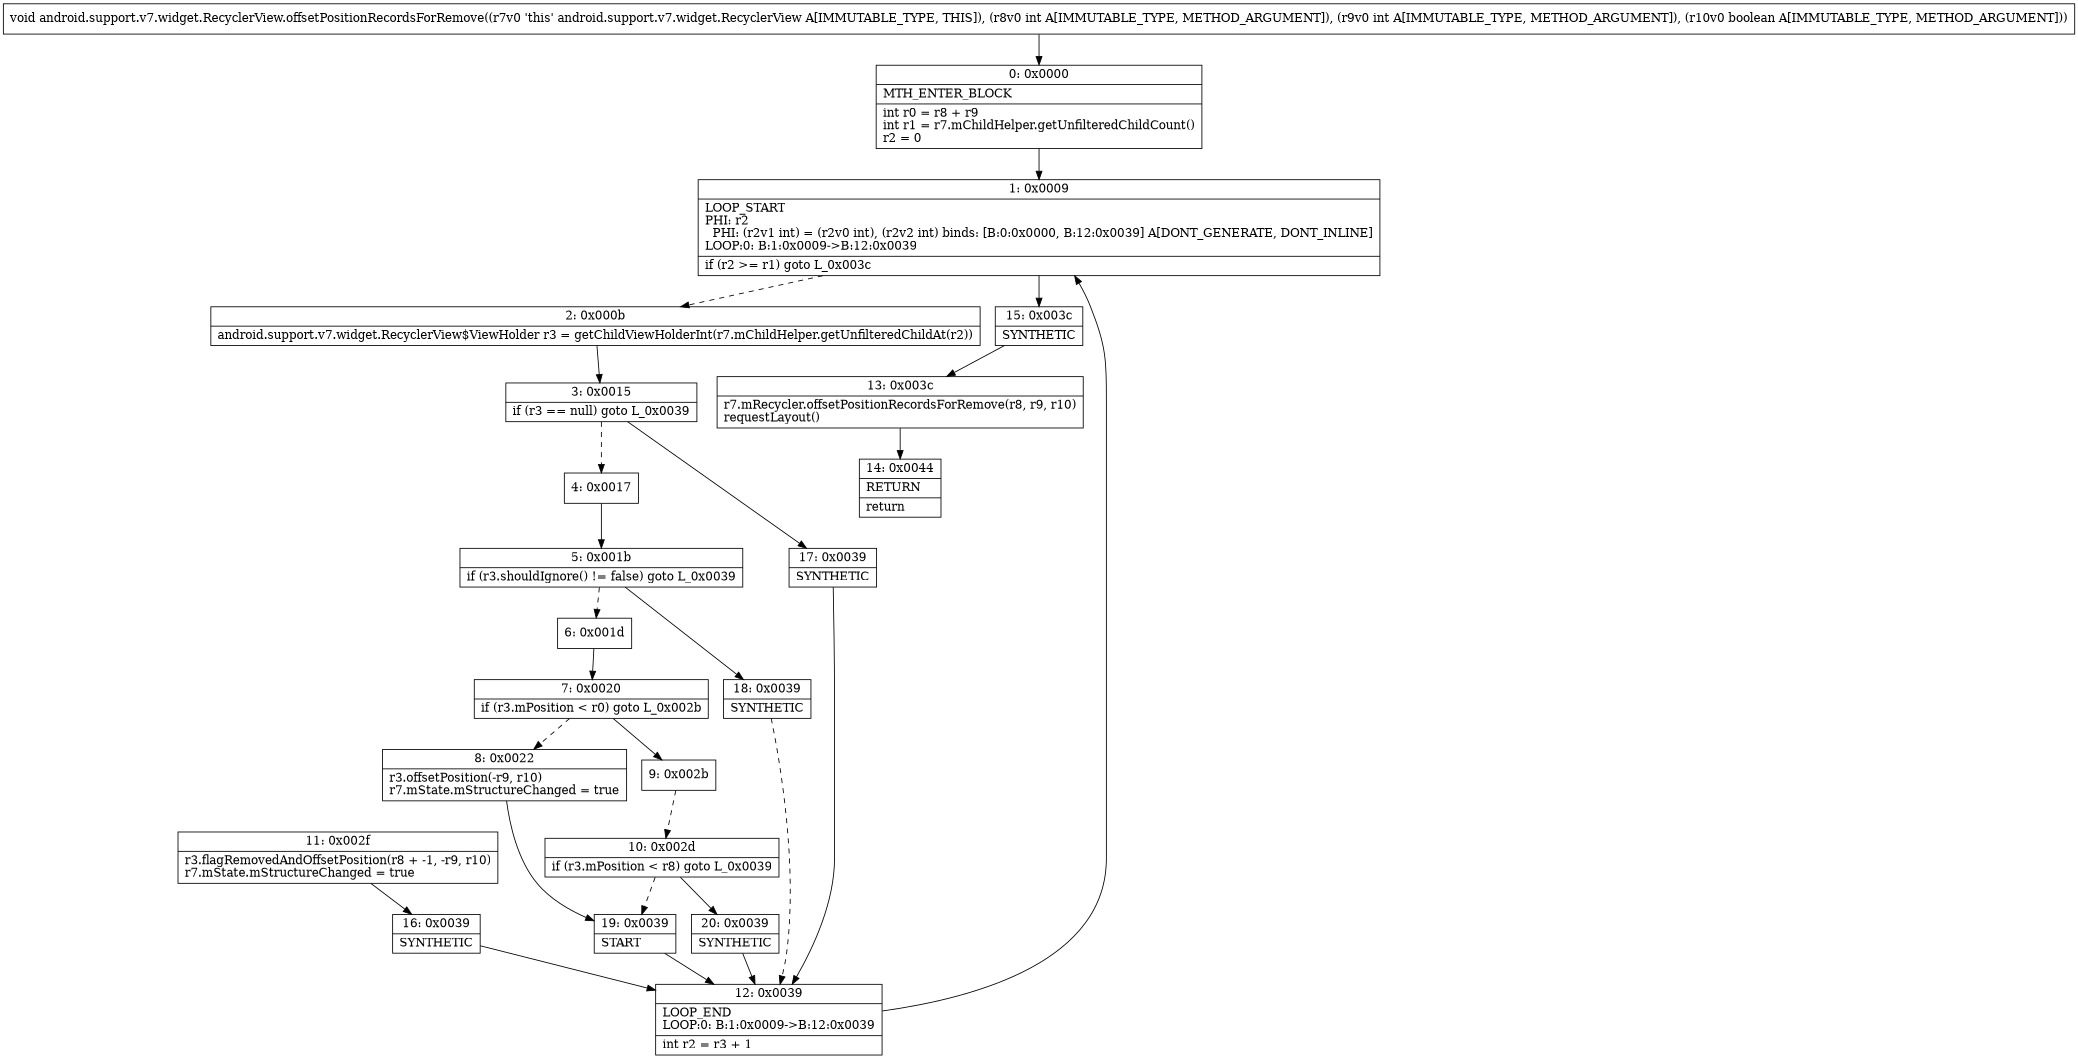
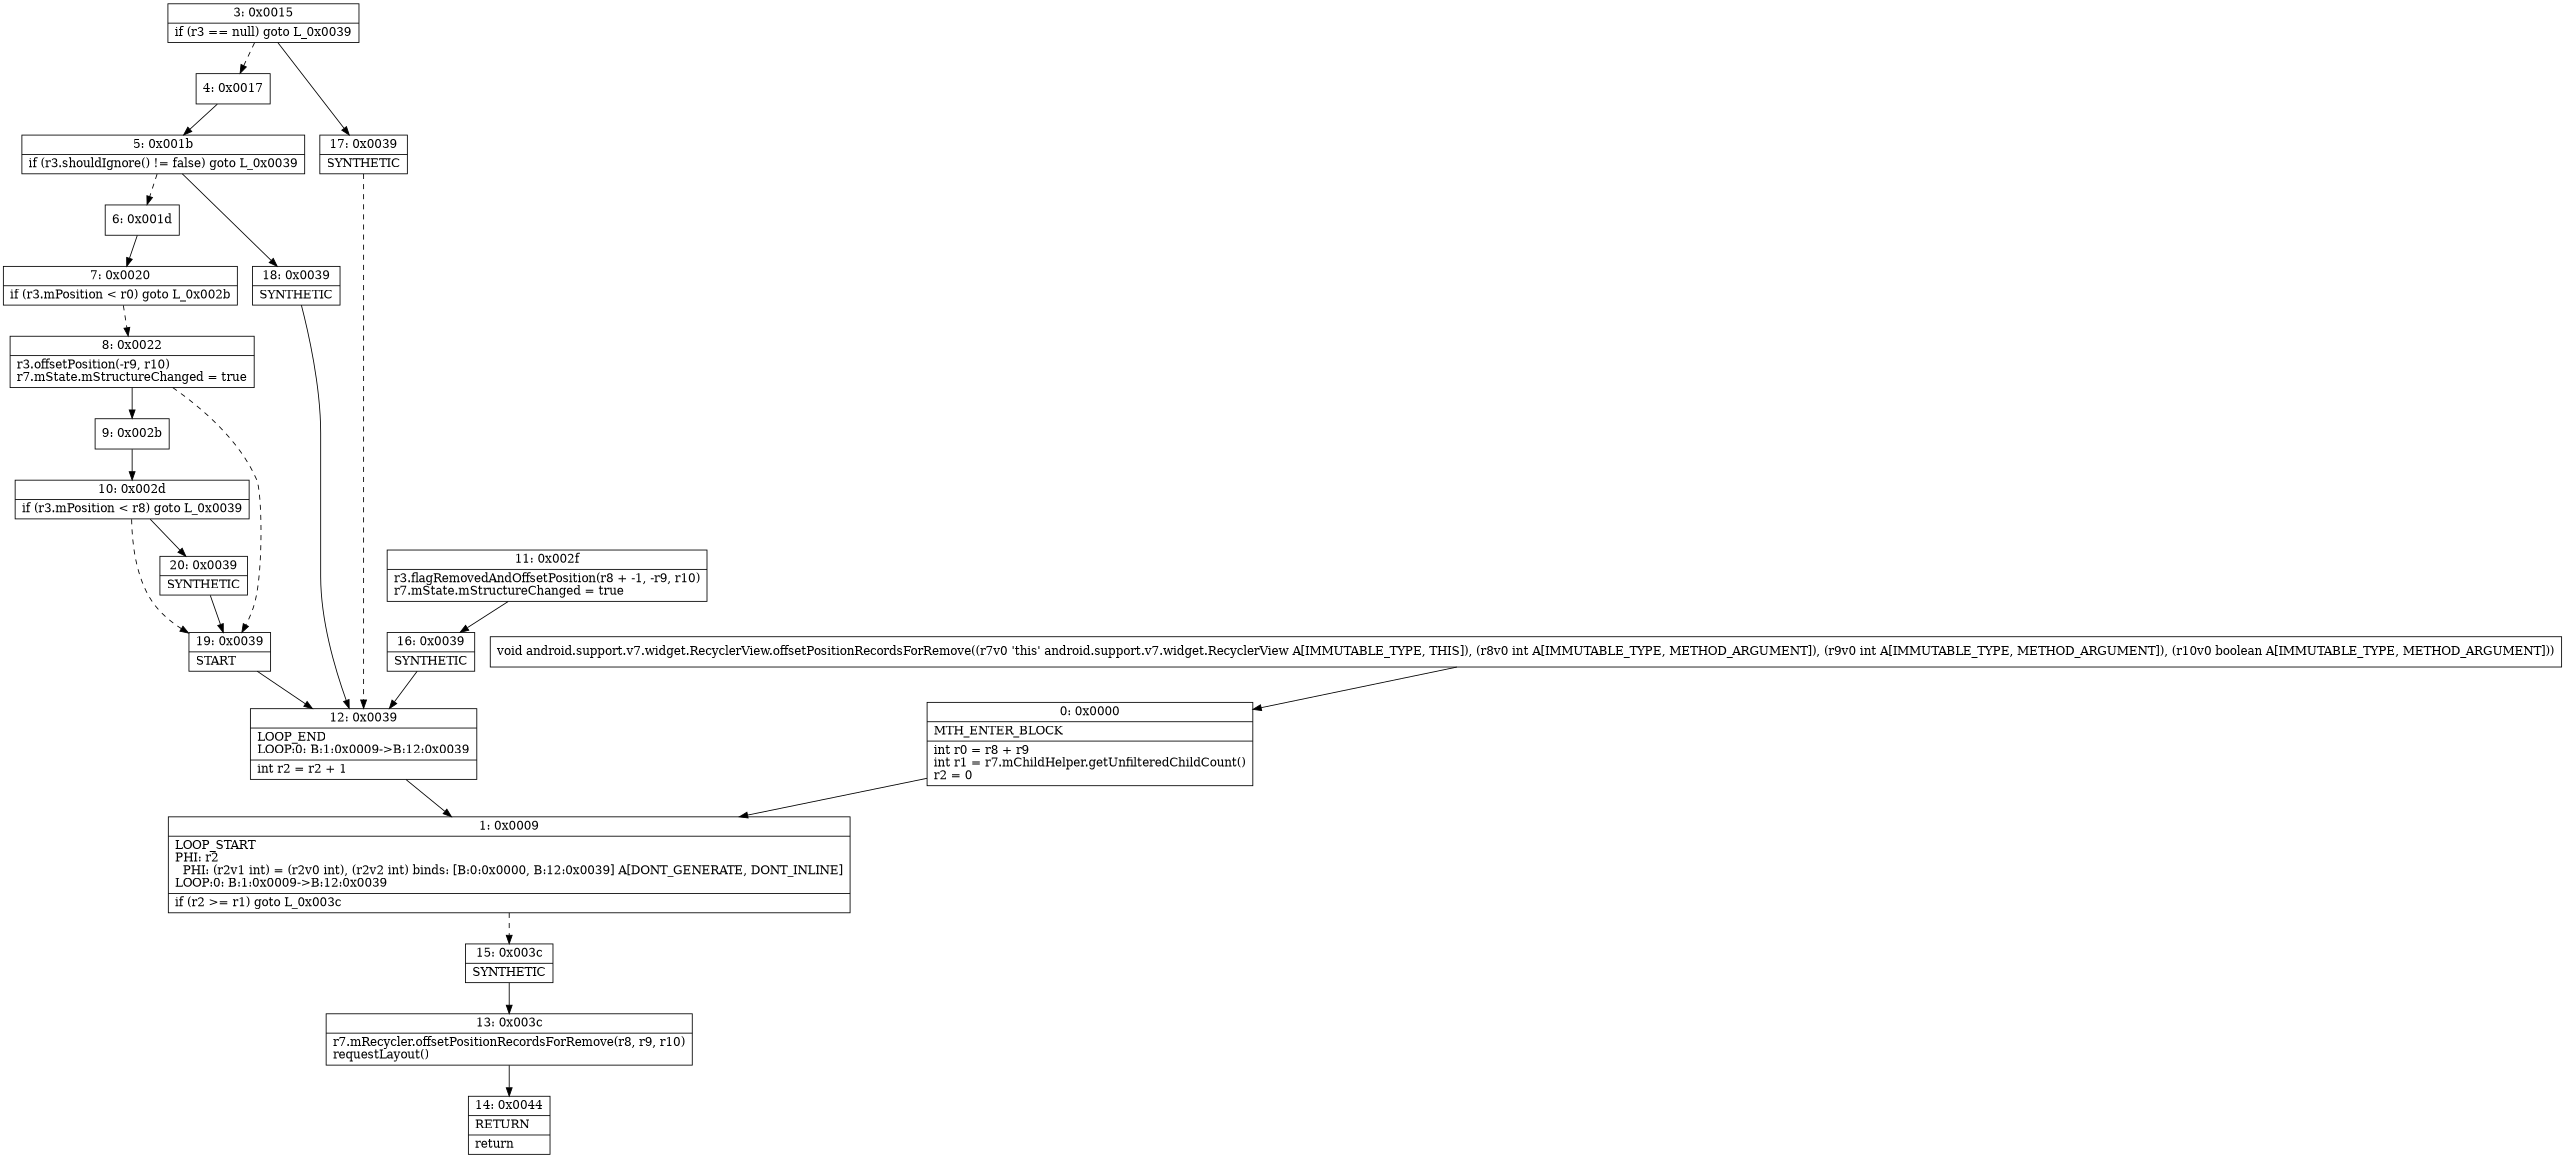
(1039, 287) -> (509, 924)
(595, 326) -> none
(634, 736) -> (132, 399)
(835, 786) -> (364, 437)
(672, 810) -> (132, 460)
(789, 847) -> (321, 503)
(529, 872) -> (259, 490)
(747, 965) -> (215, 610)
(707, 1045) -> (302, 769)
